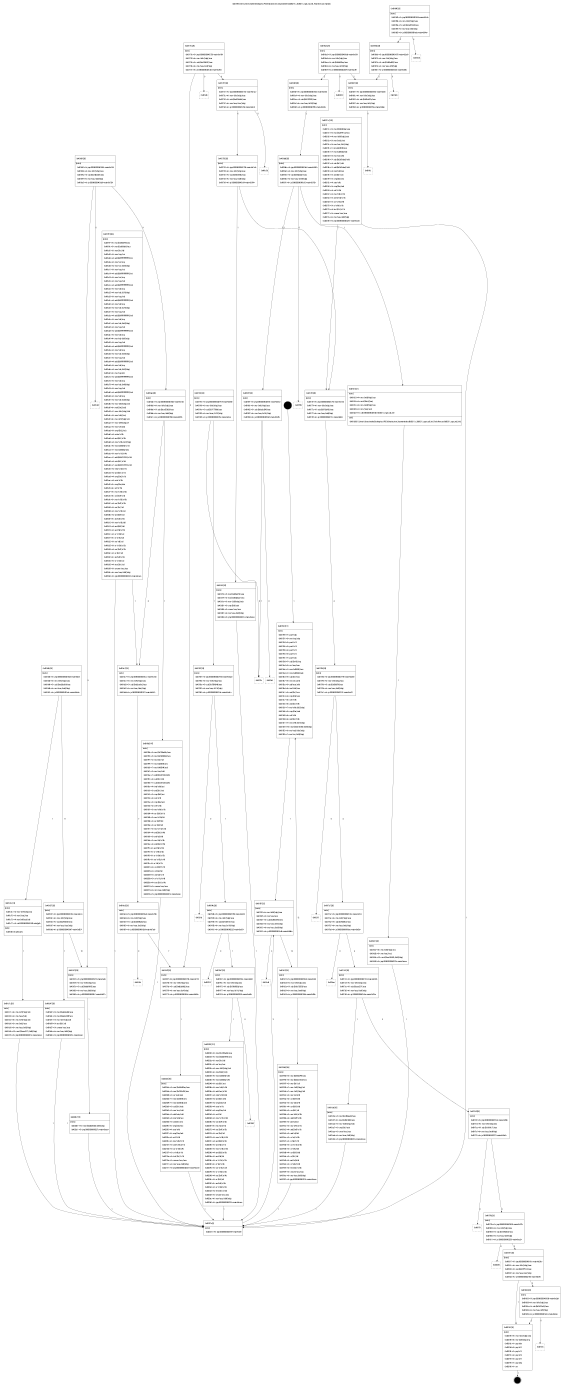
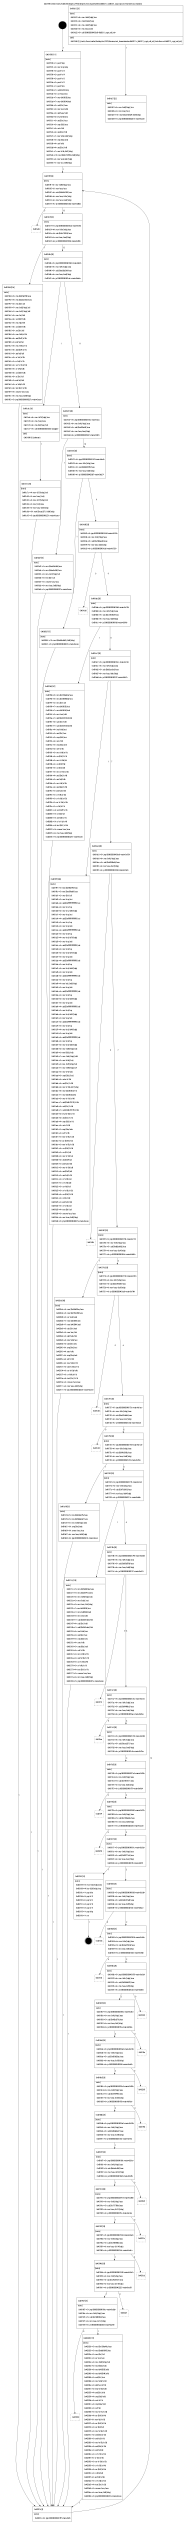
(353, 76) -> (115, 2033)
(371, 270) -> none
(298, 293) -> (137, 2113)
(332, 307) -> (106, 1538)
(190, 519) -> (117, 1261)
(261, 548) -> (115, 2182)
(87, 576) -> (92, 499)
(135, 622) -> (97, 778)
(296, 853) -> (63, 247)
(346, 1124) -> none
(398, 1152) -> none
(531, 1320) -> (126, 1918)
